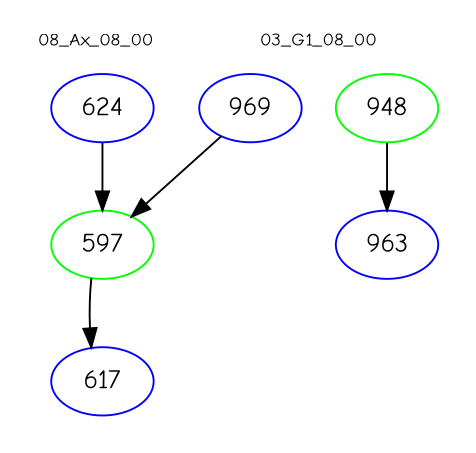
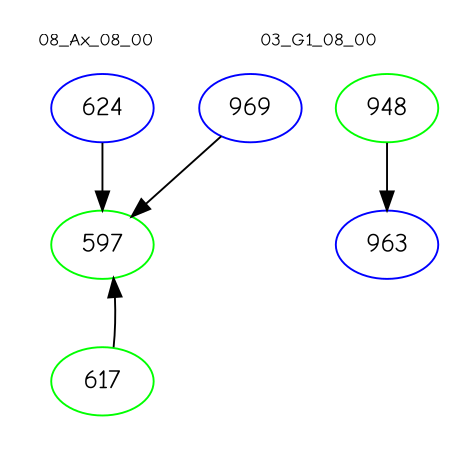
(90, 303) -> (115, 322)
(102, 381) -> (102, 381)
